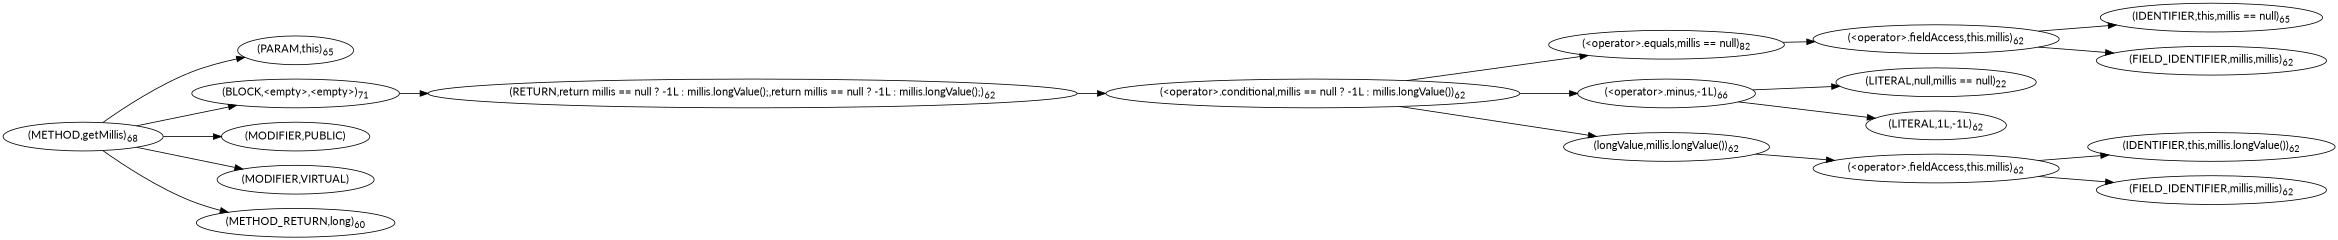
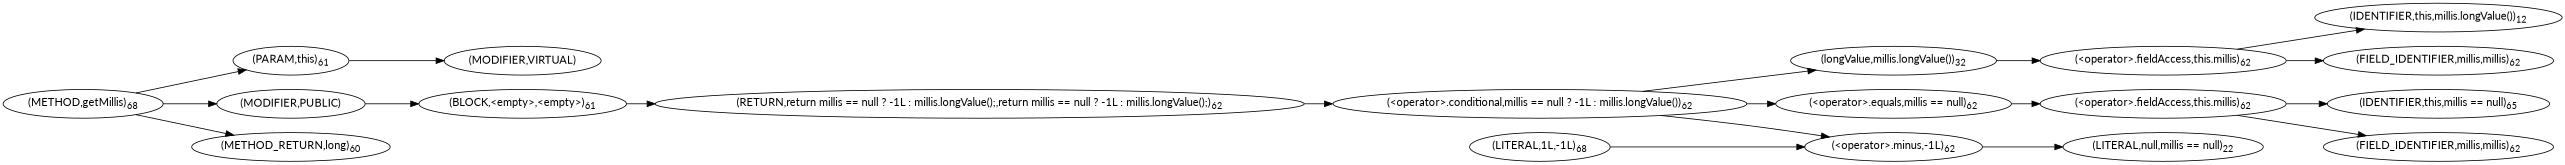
(1745, 44) -> (1972, 103)
(328, 49) -> (324, 59)
(364, 92) -> (591, 103)
(1723, 92) -> (1950, 146)
(1803, 110) -> (1703, 147)
(183, 116) -> (388, 104)
(1978, 124) -> (1582, 146)
(1734, 146) -> (1961, 59)
(2294, 146) -> (2521, 16)
(186, 157) -> (393, 61)
